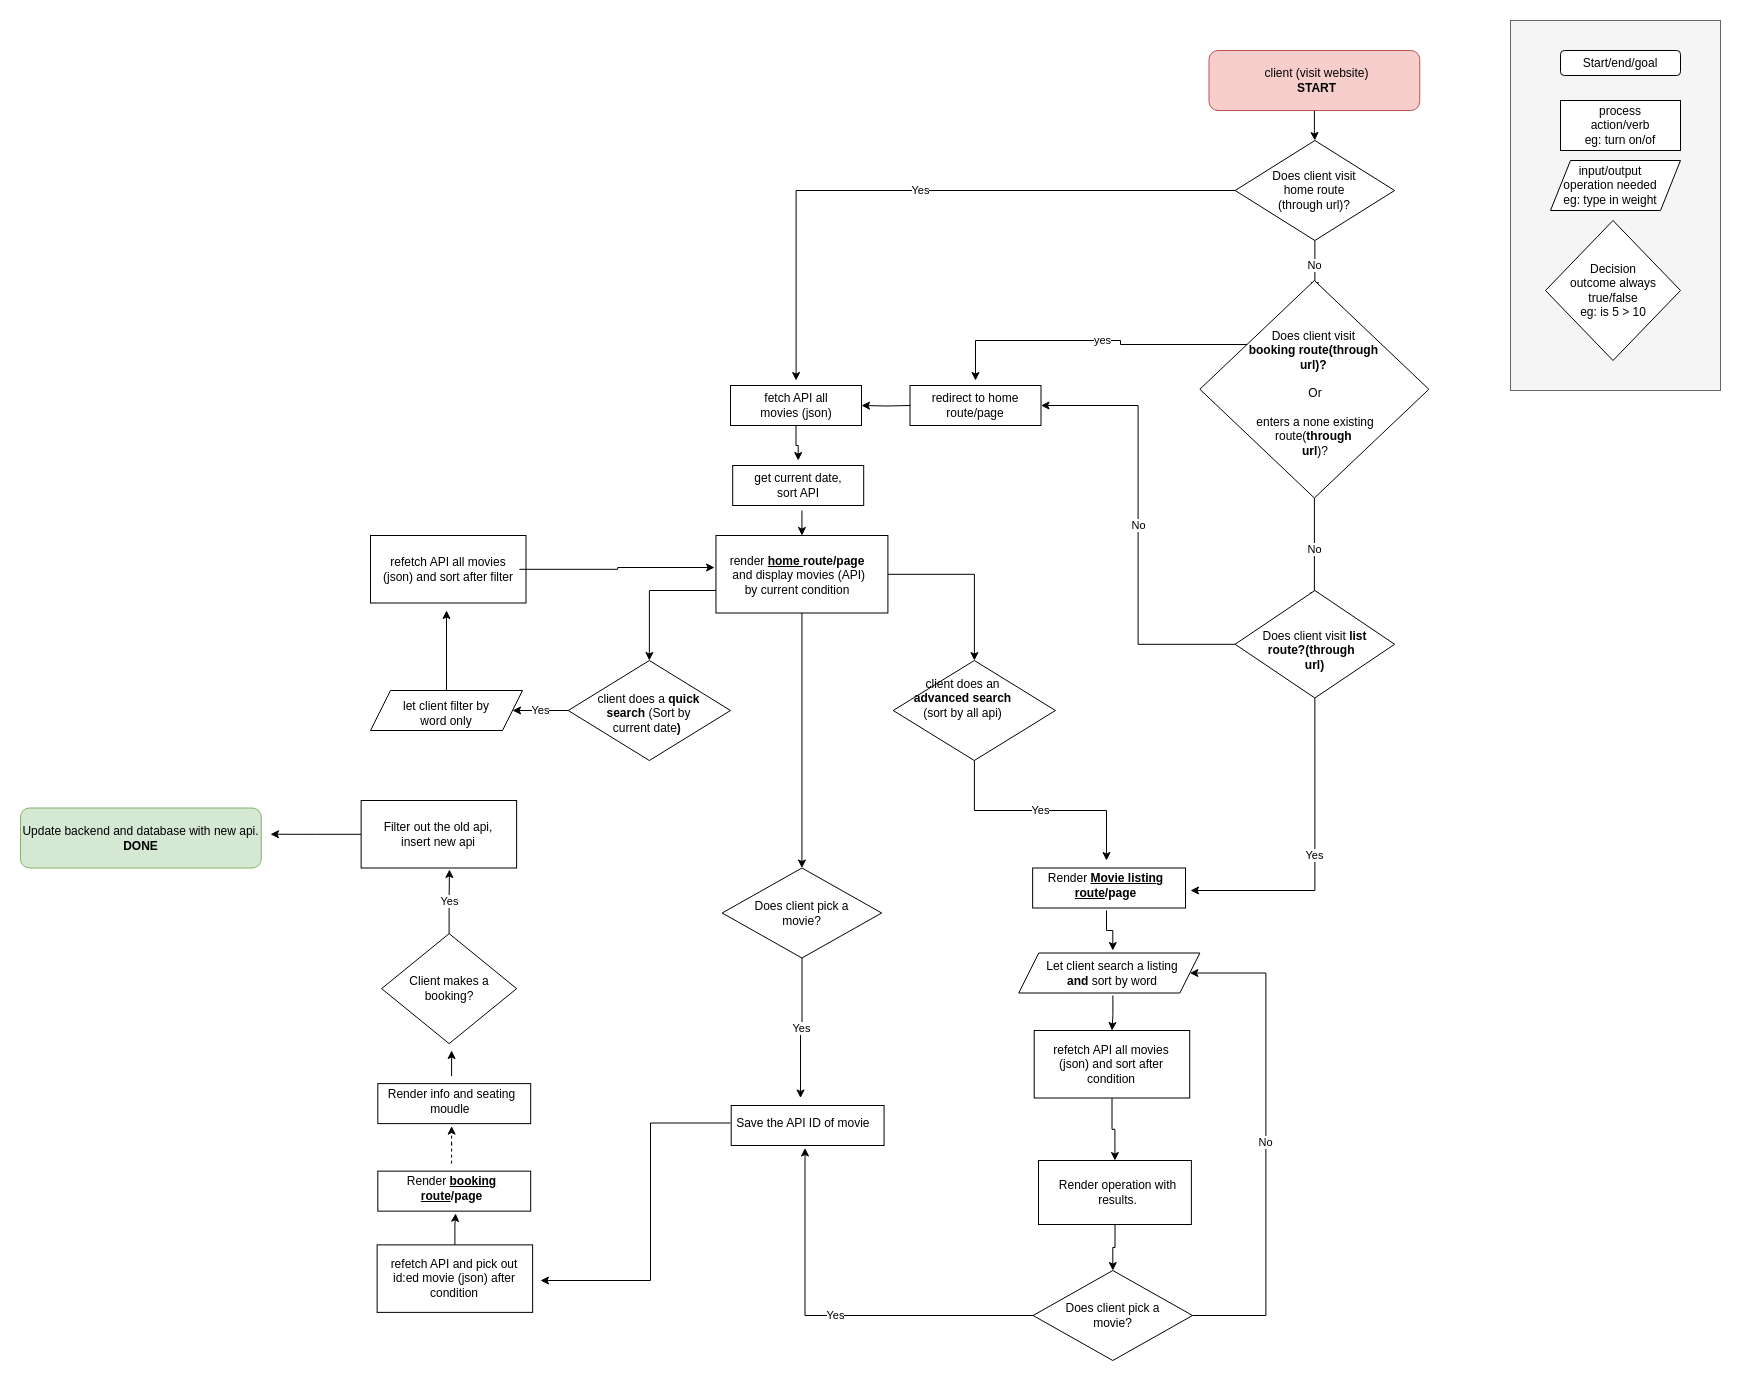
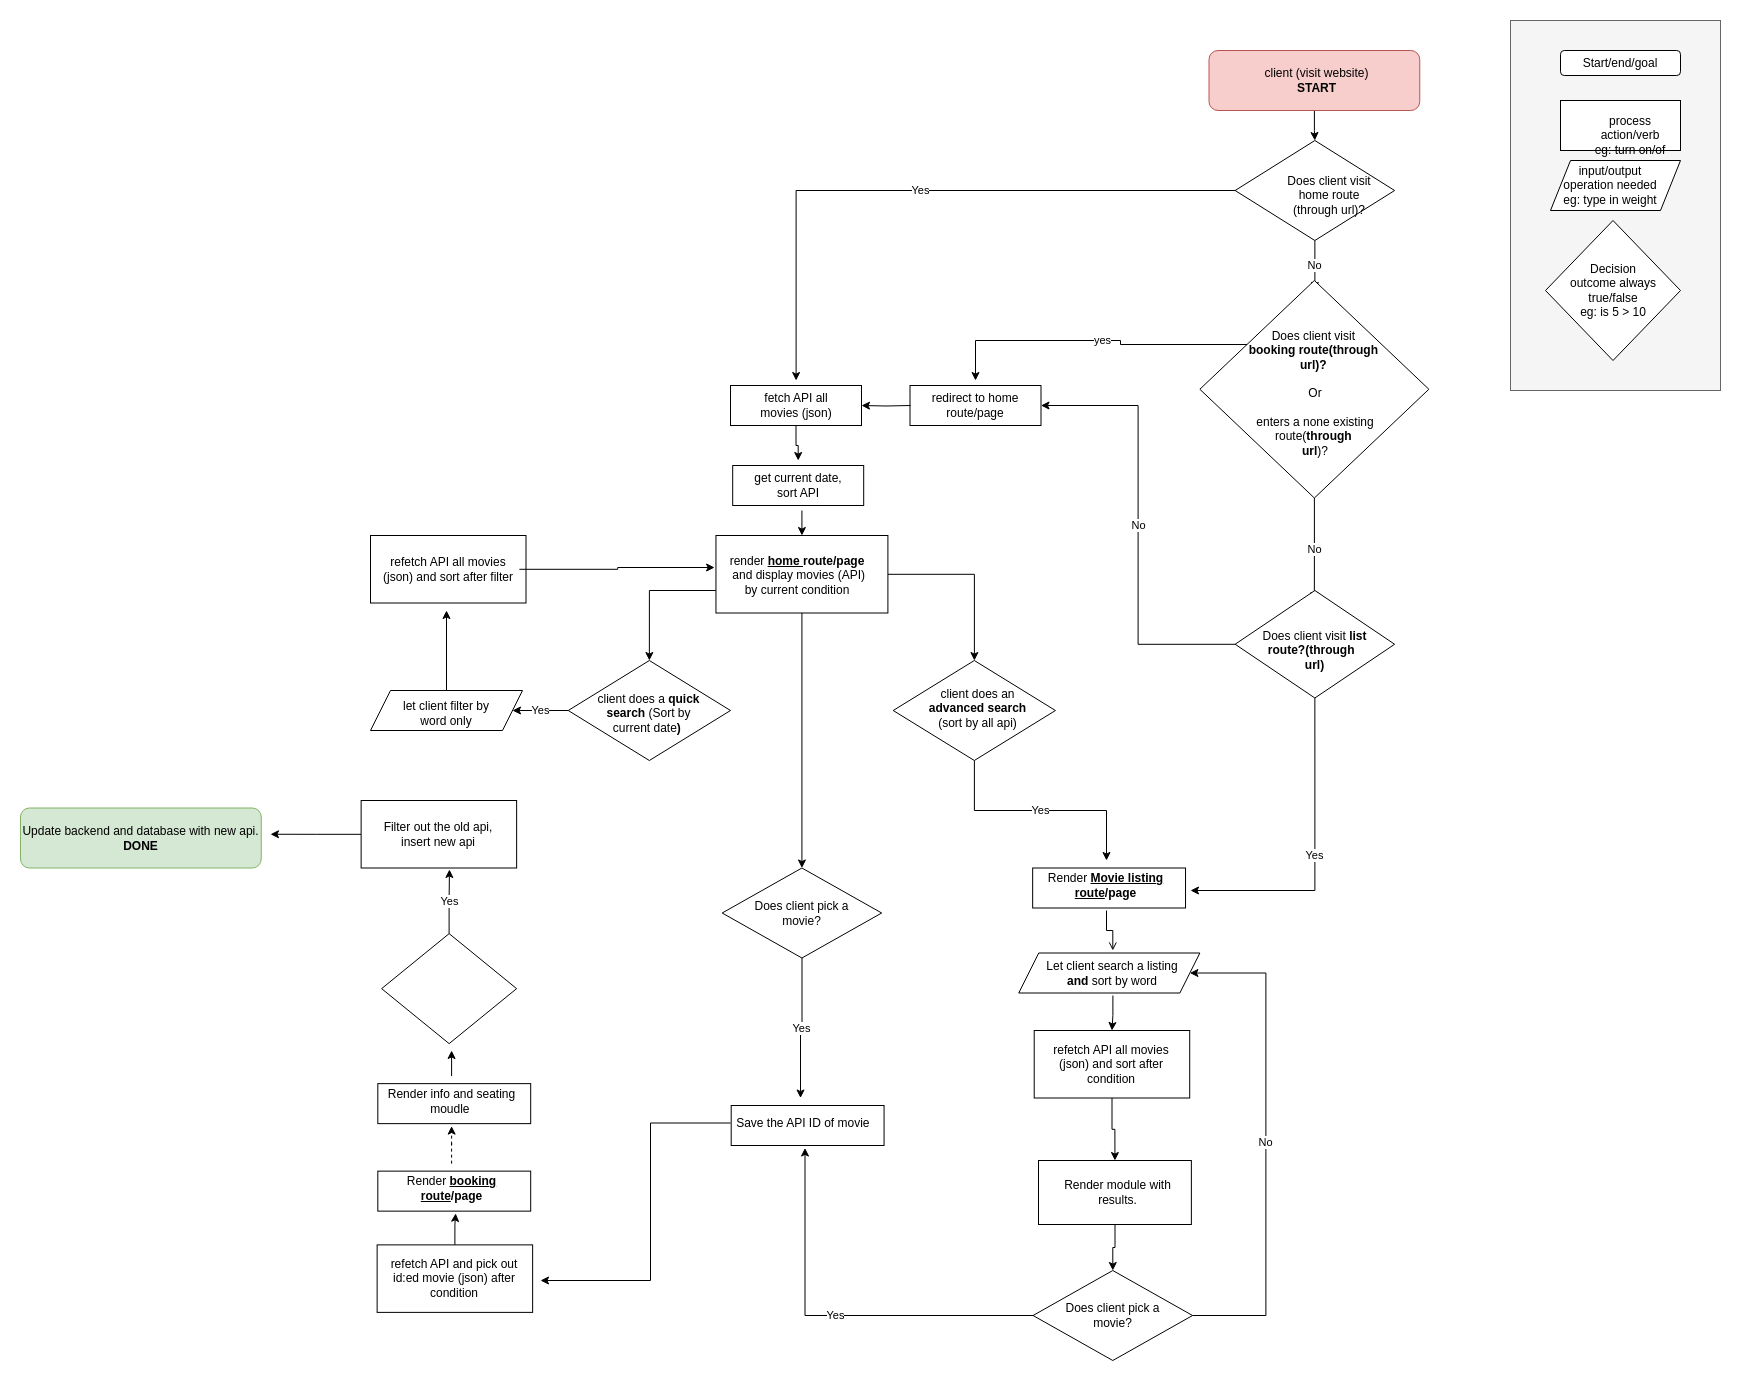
(1621, 126) -> (1631, 136)
(1315, 191) -> (1330, 196)
(963, 698) -> (978, 708)
(1113, 942) -> (1113, 944)
(449, 989) -> none
(1118, 1193) -> (1118, 1193)
